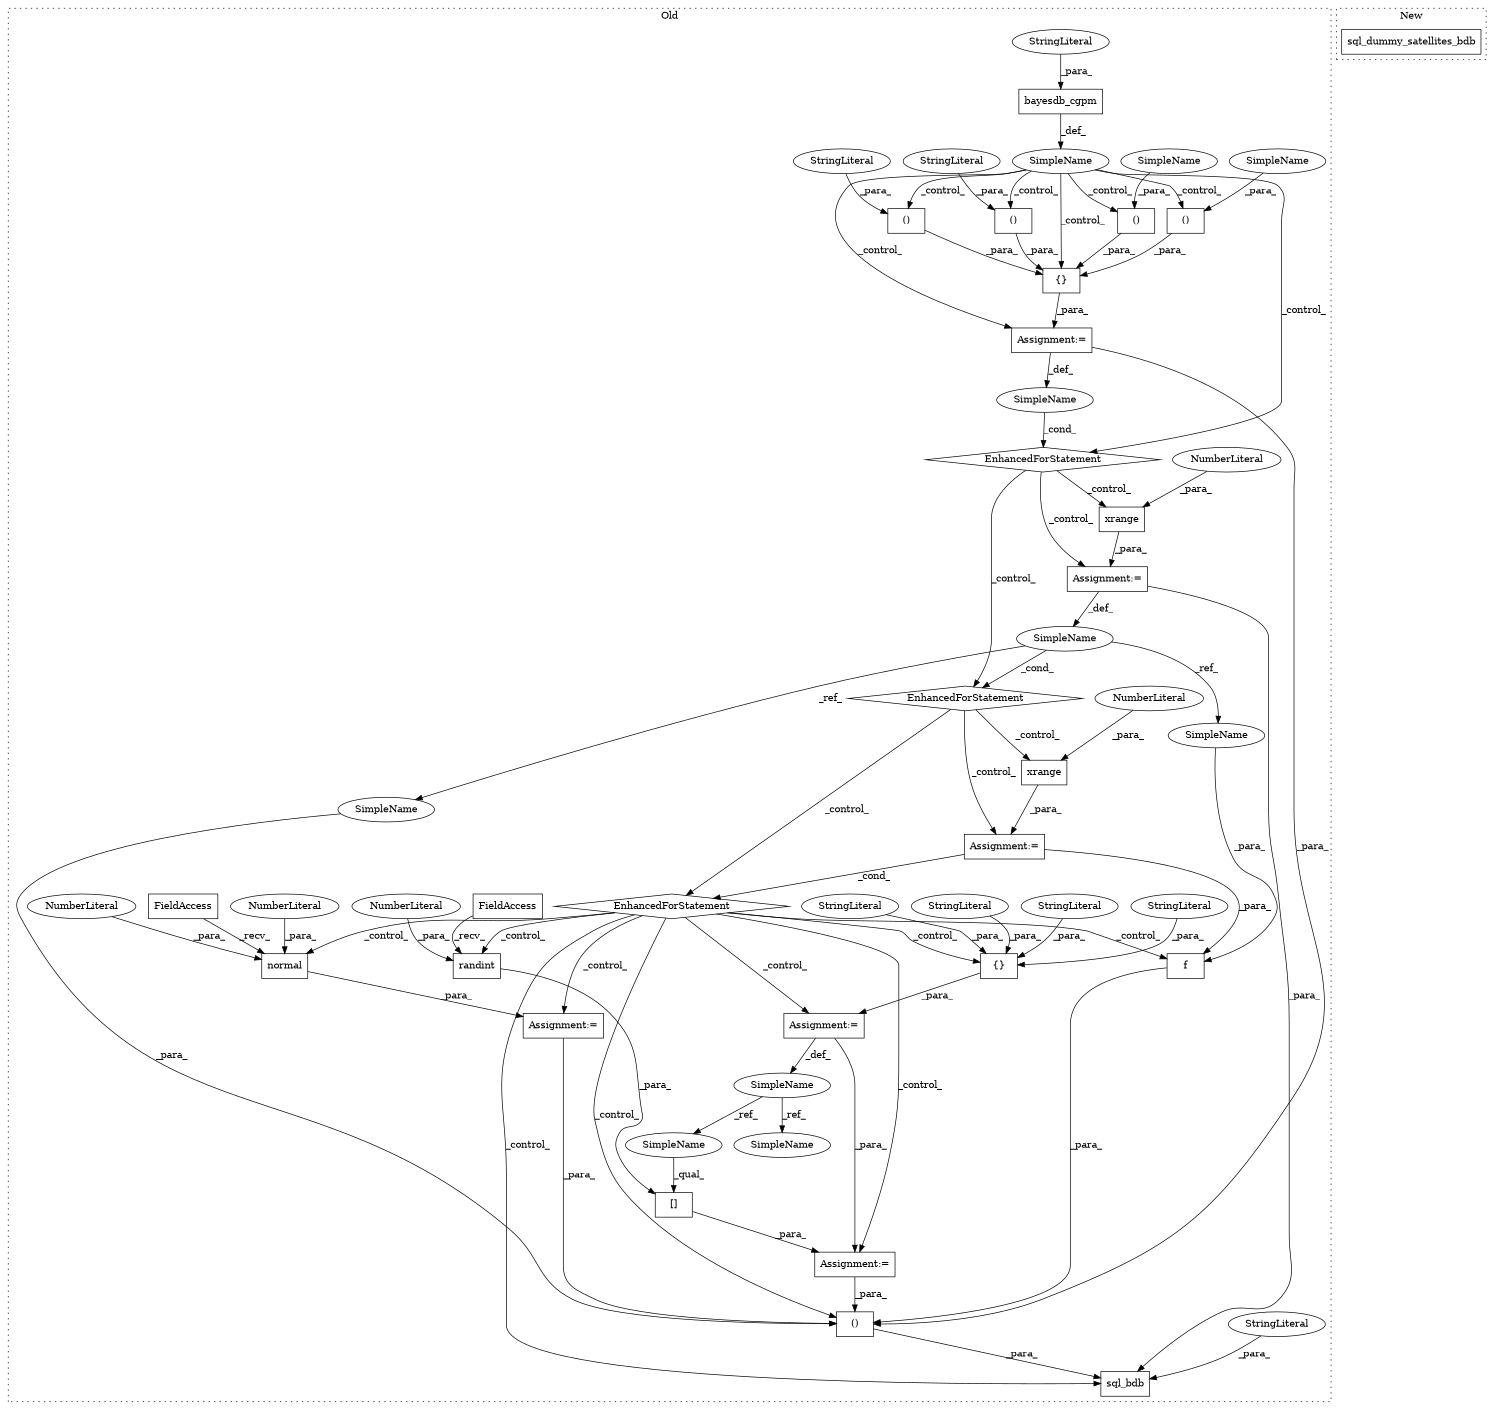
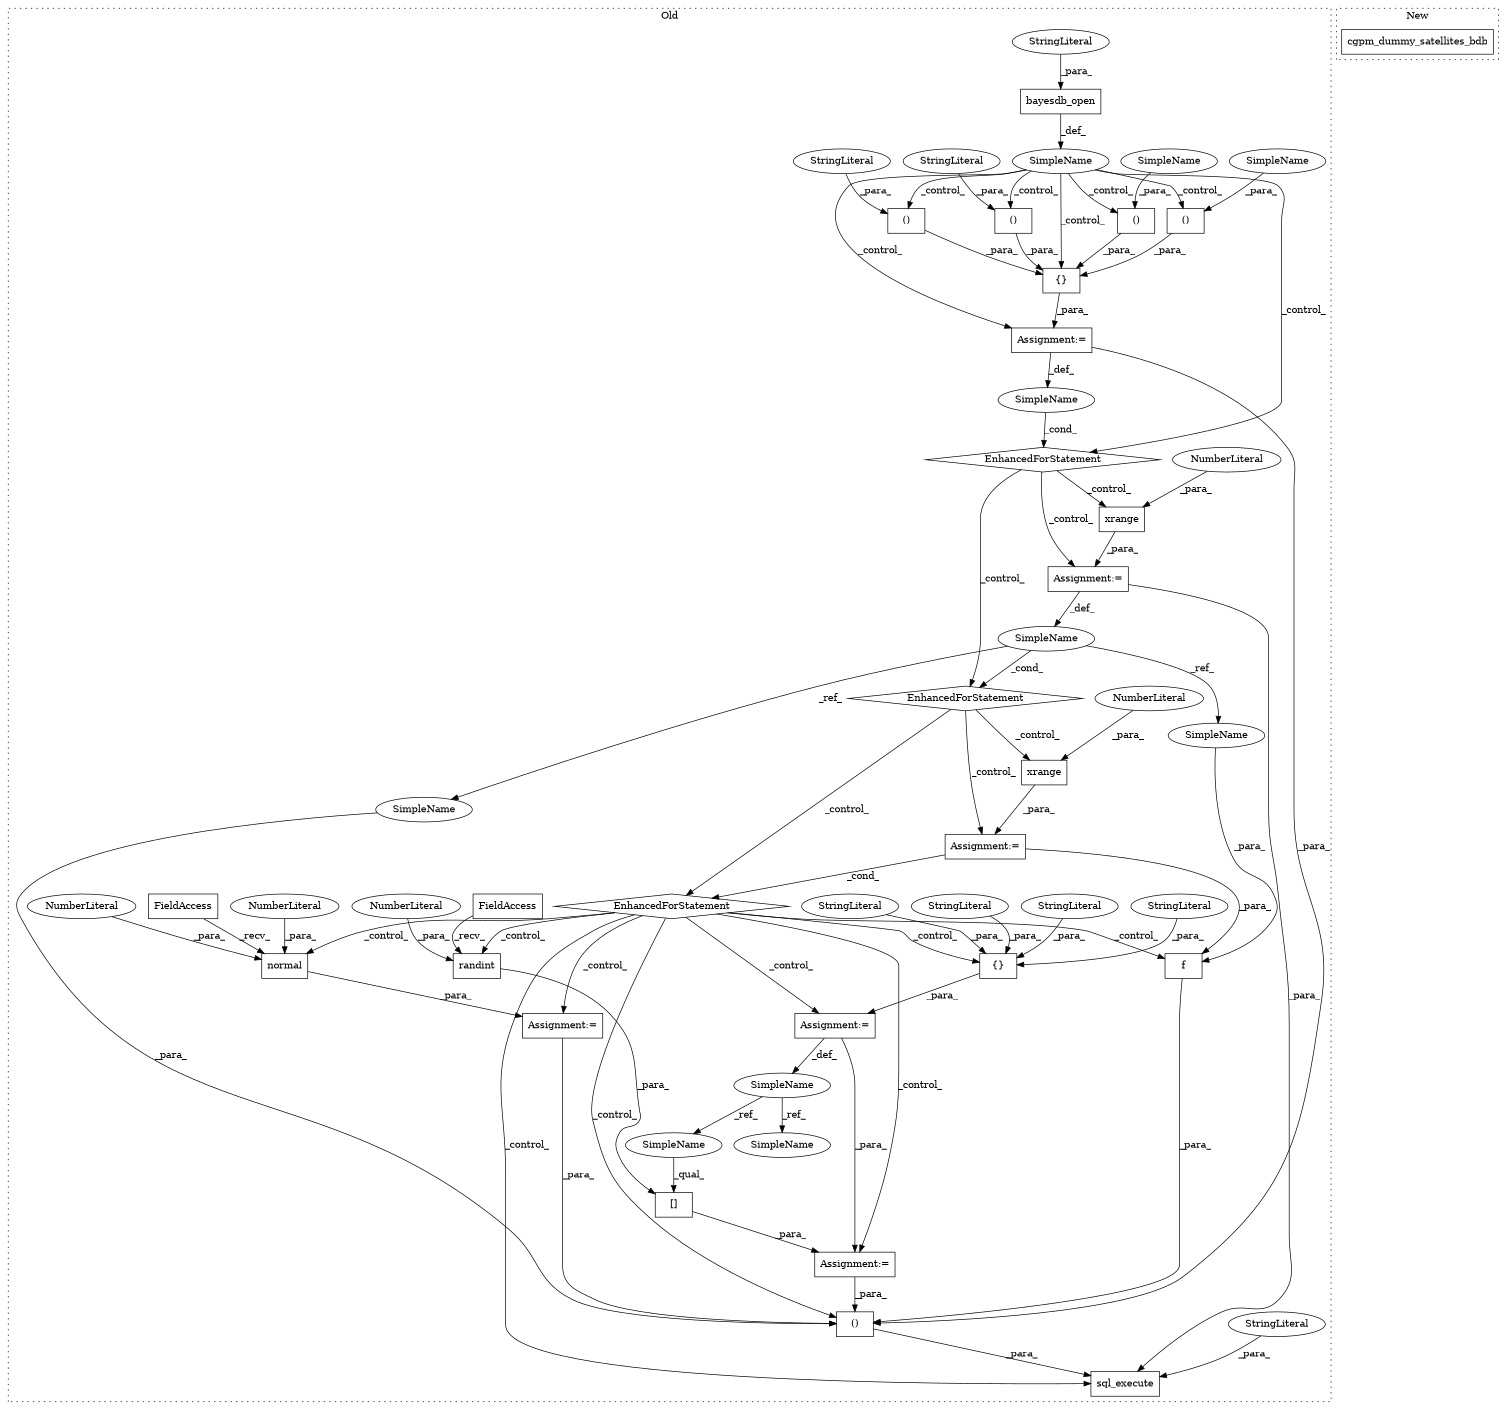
(1411, 42) -> (1418, 42)
(1061, 102) -> (1061, 102)
(1125, 1384) -> (1125, 1384)
